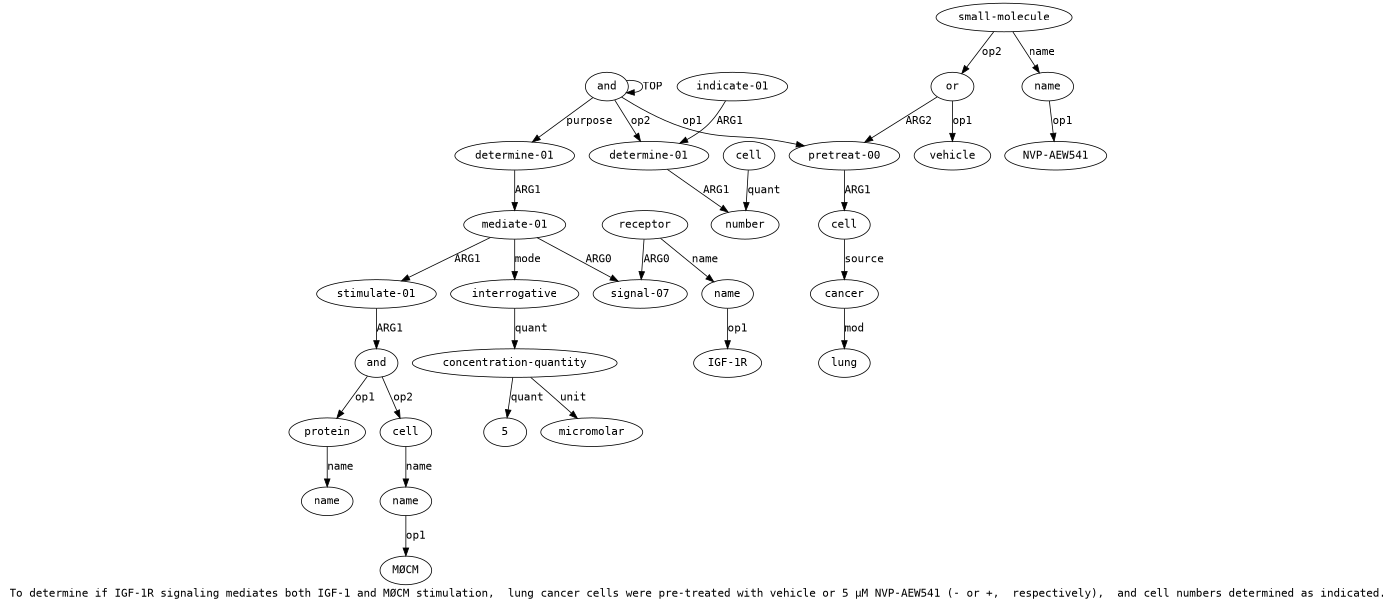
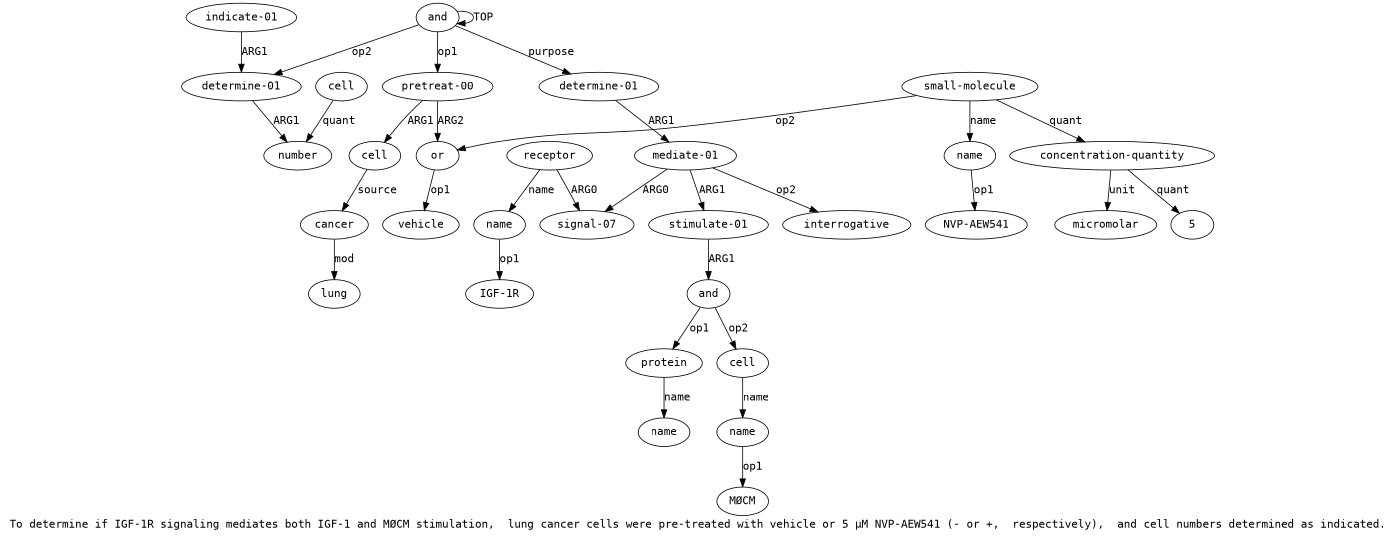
(904, 117) -> (438, 117)
(528, 259) -> (786, 190)
(515, 325) -> (1037, 119)
